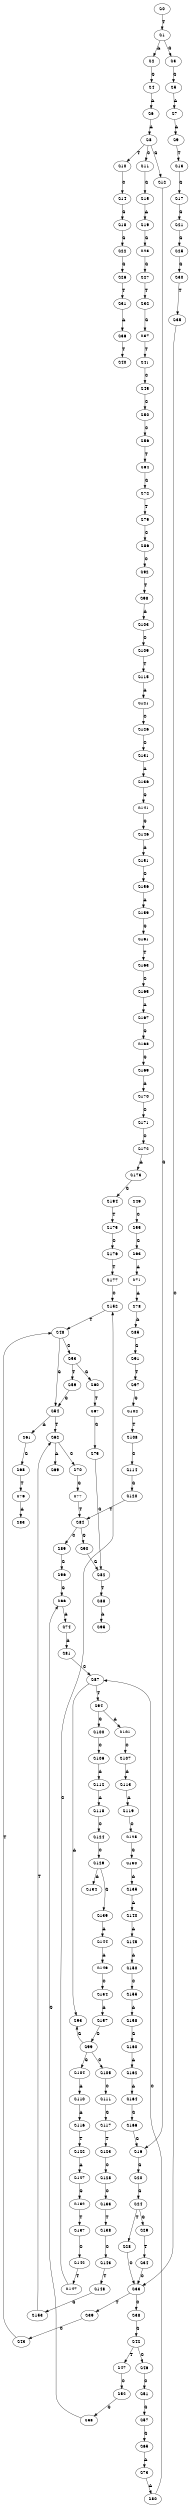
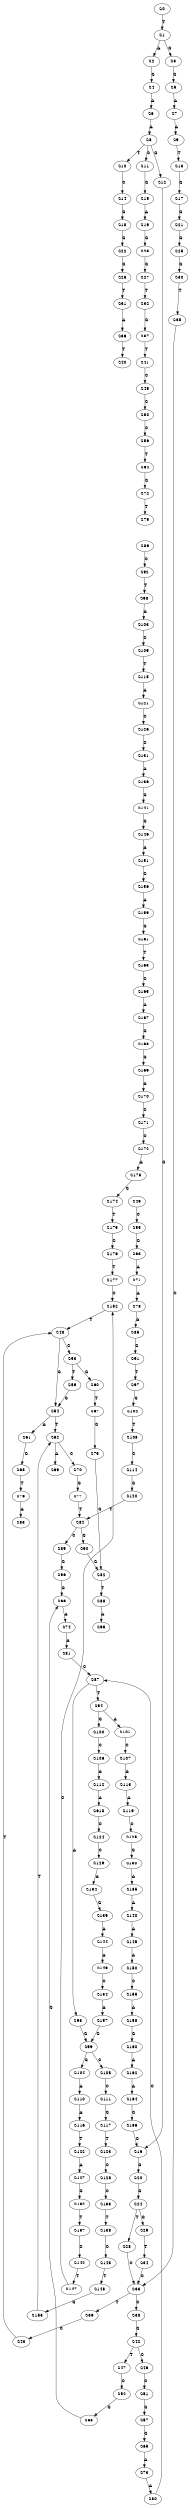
(145, 531) -> none
(112, 1202) -> (112, 1202)
(99, 1811) -> (99, 1811)
(105, 1888) -> (96, 1901)
(78, 2037) -> (83, 2033)
